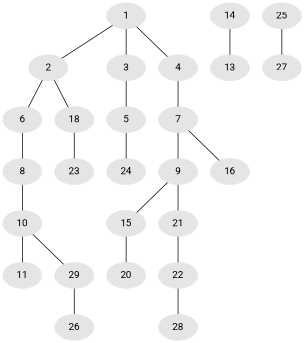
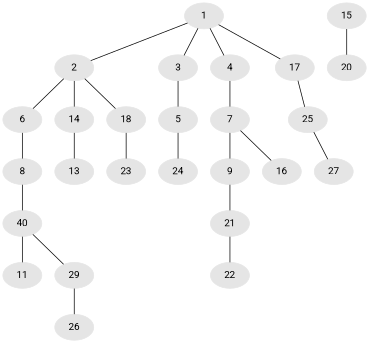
none -> (295, 68)
none -> (74, 94)
(152, 197) -> none
(22, 223) -> (22, 223)
(178, 327) -> none
